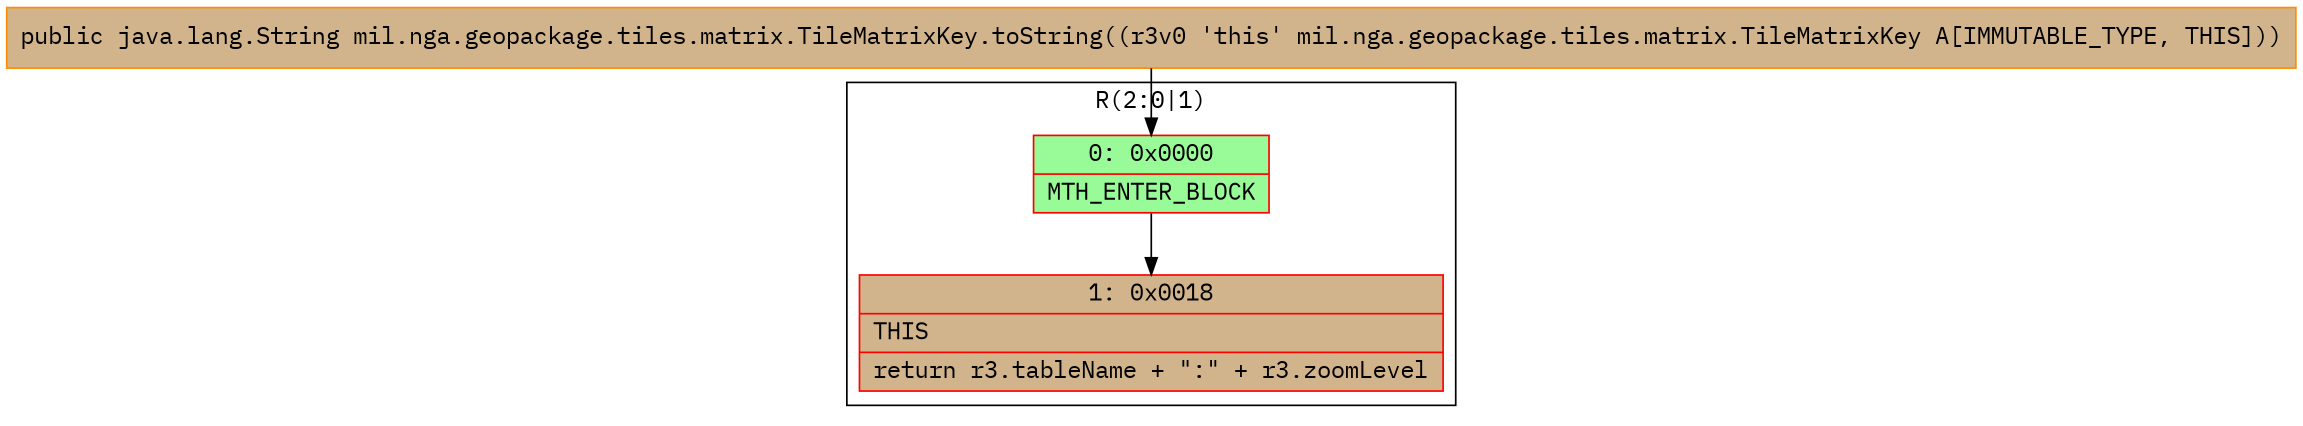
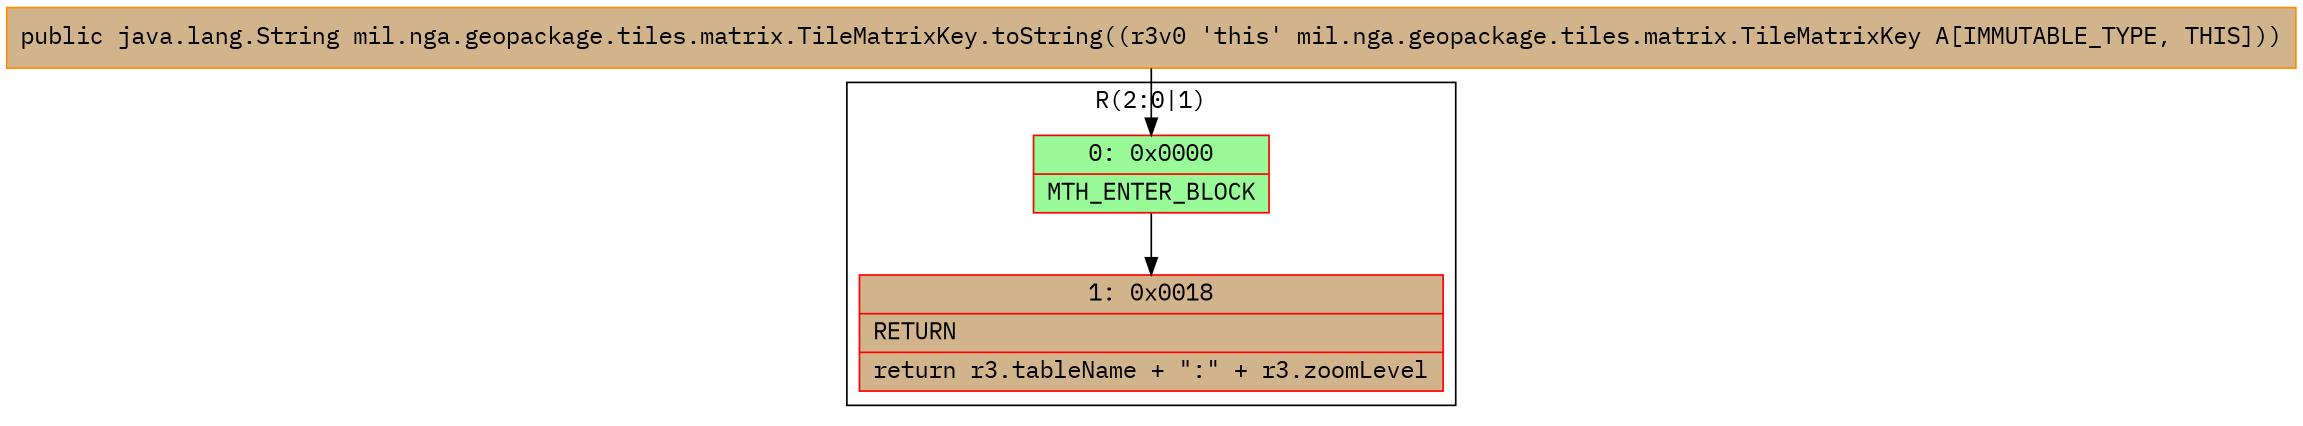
(902, 332) -> (915, 332)
